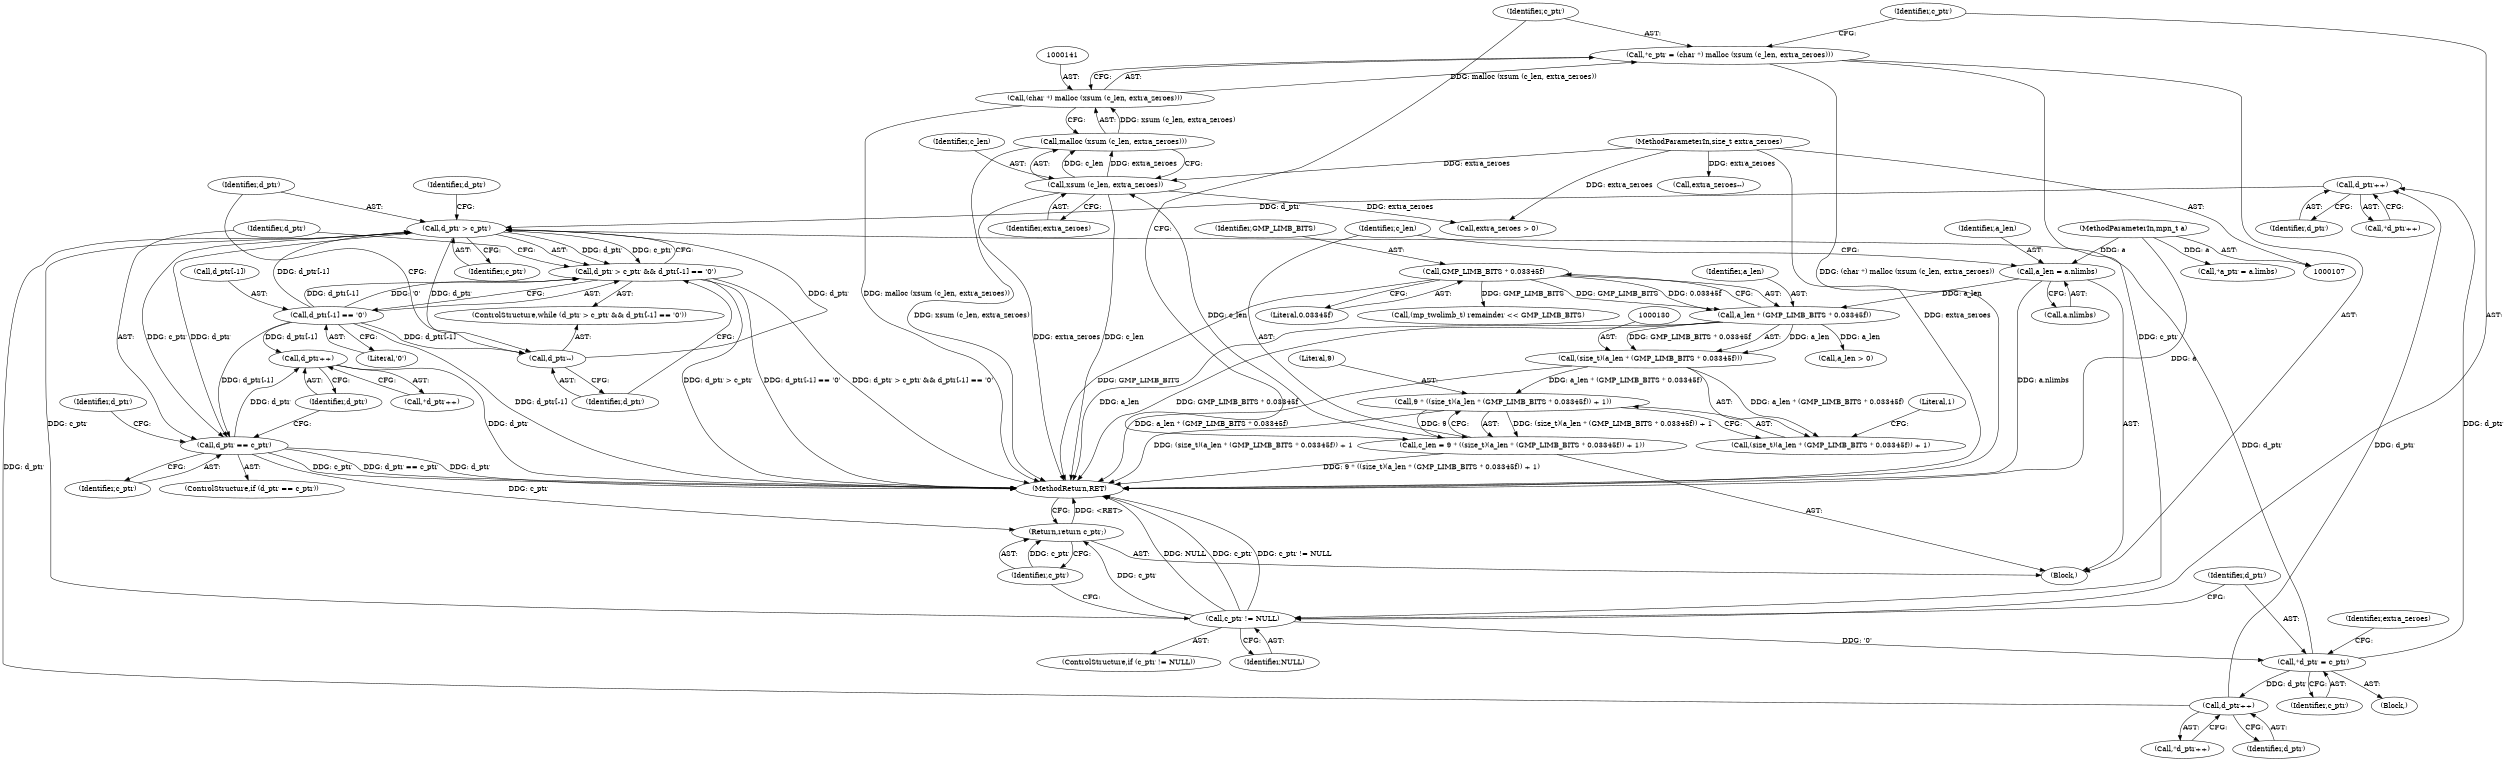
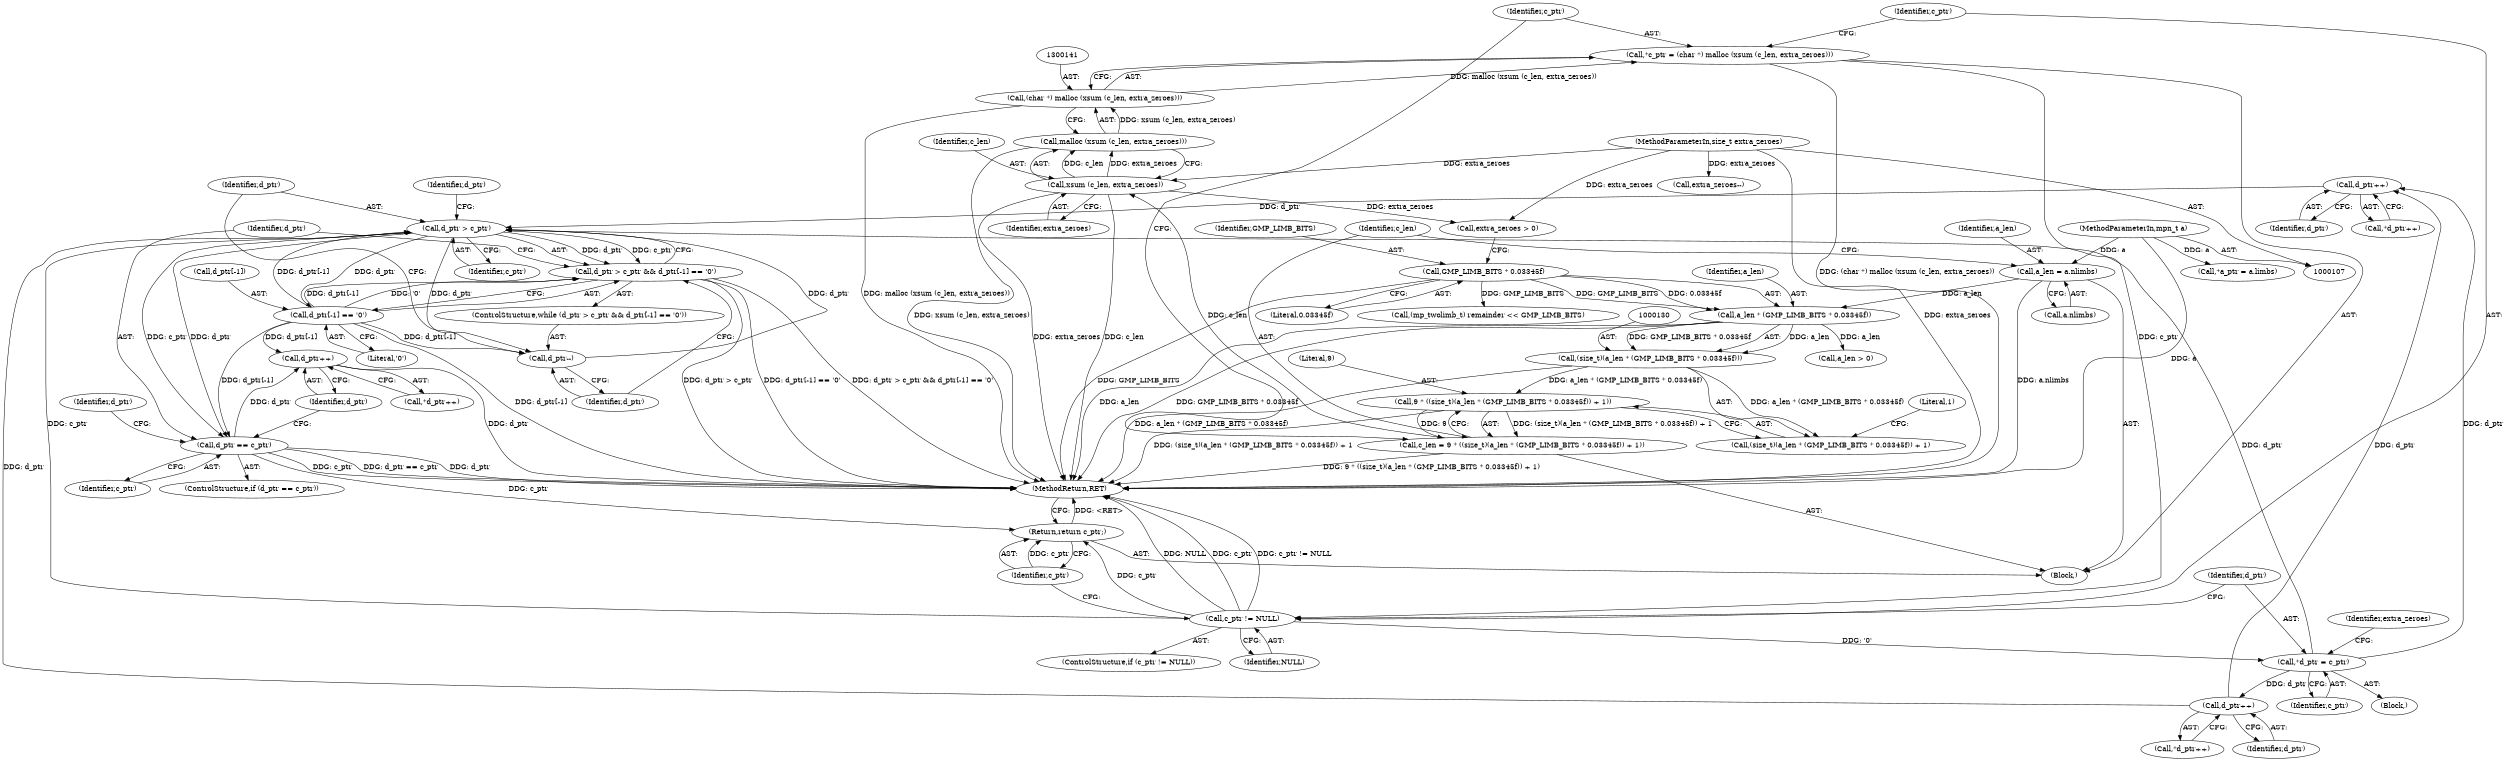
(1063, 55) -> (1063, 55)
none -> (355, 263)
(1712, 287) -> (1492, 248)
(571, 341) -> (550, 333)
